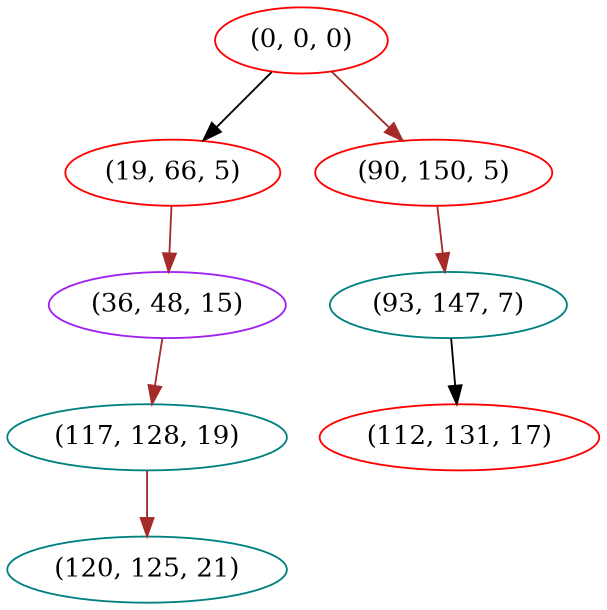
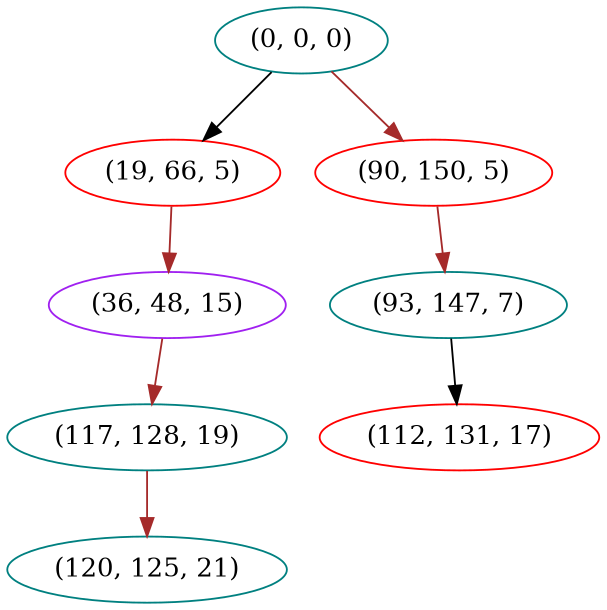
(301, 40) -> (301, 40)
